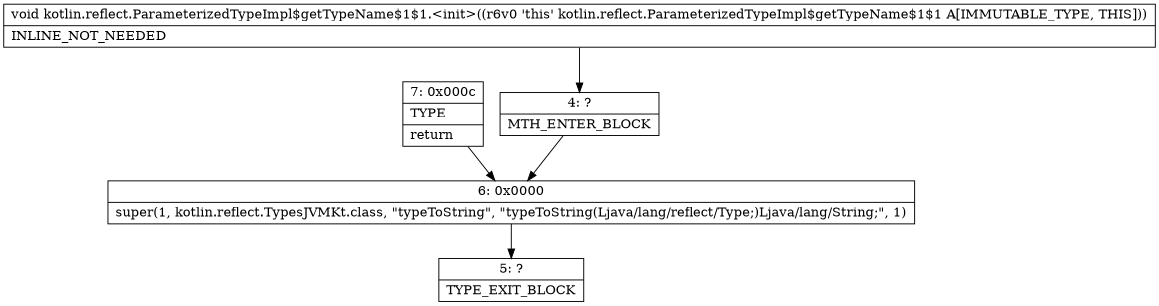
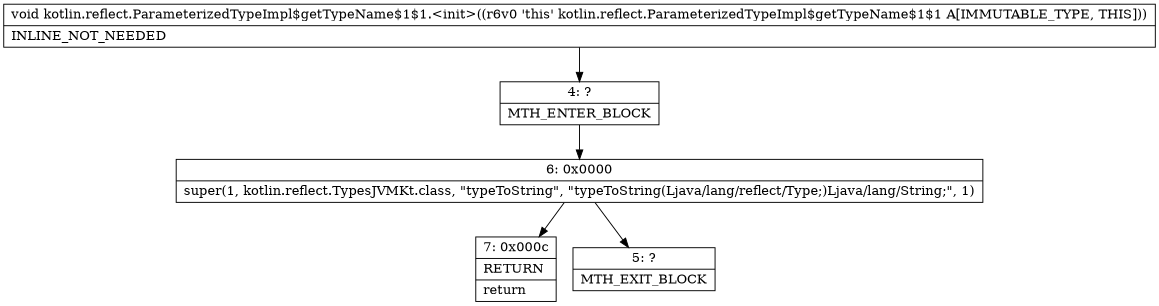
(429, 114) -> (514, 269)
(478, 160) -> (554, 216)
(511, 290) -> (644, 279)
